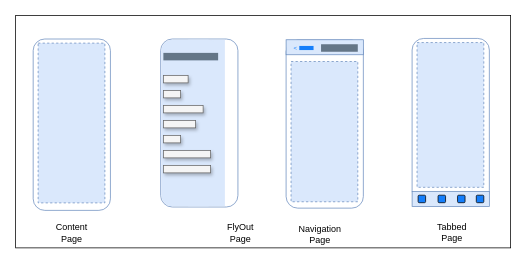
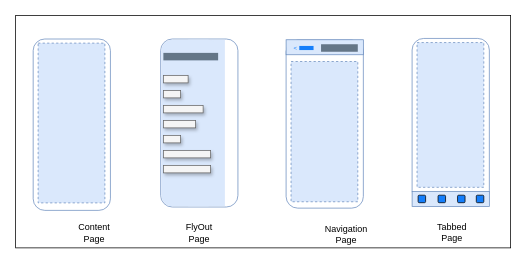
(72, 233) -> (94, 233)
(240, 233) -> (199, 233)
(320, 234) -> (346, 234)
